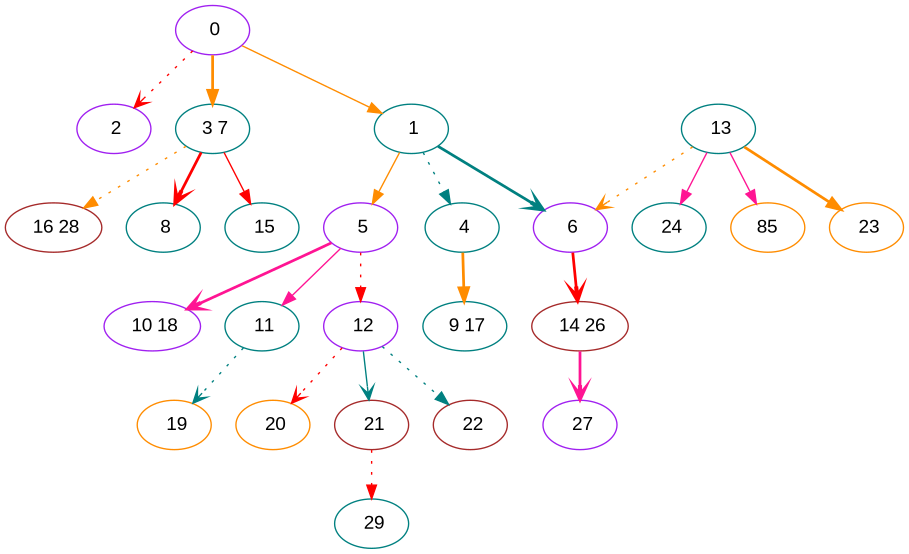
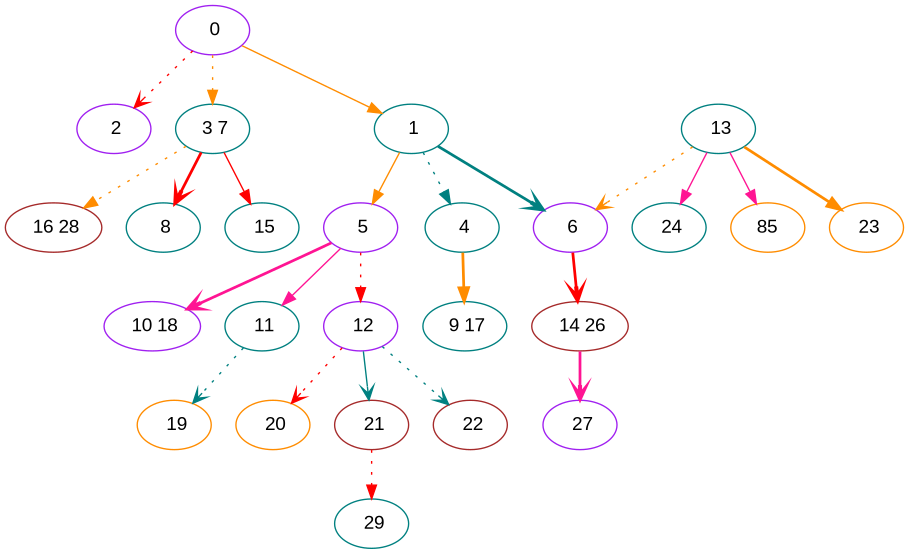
(213, 73) -> (213, 73)
(410, 371) -> (410, 371)
